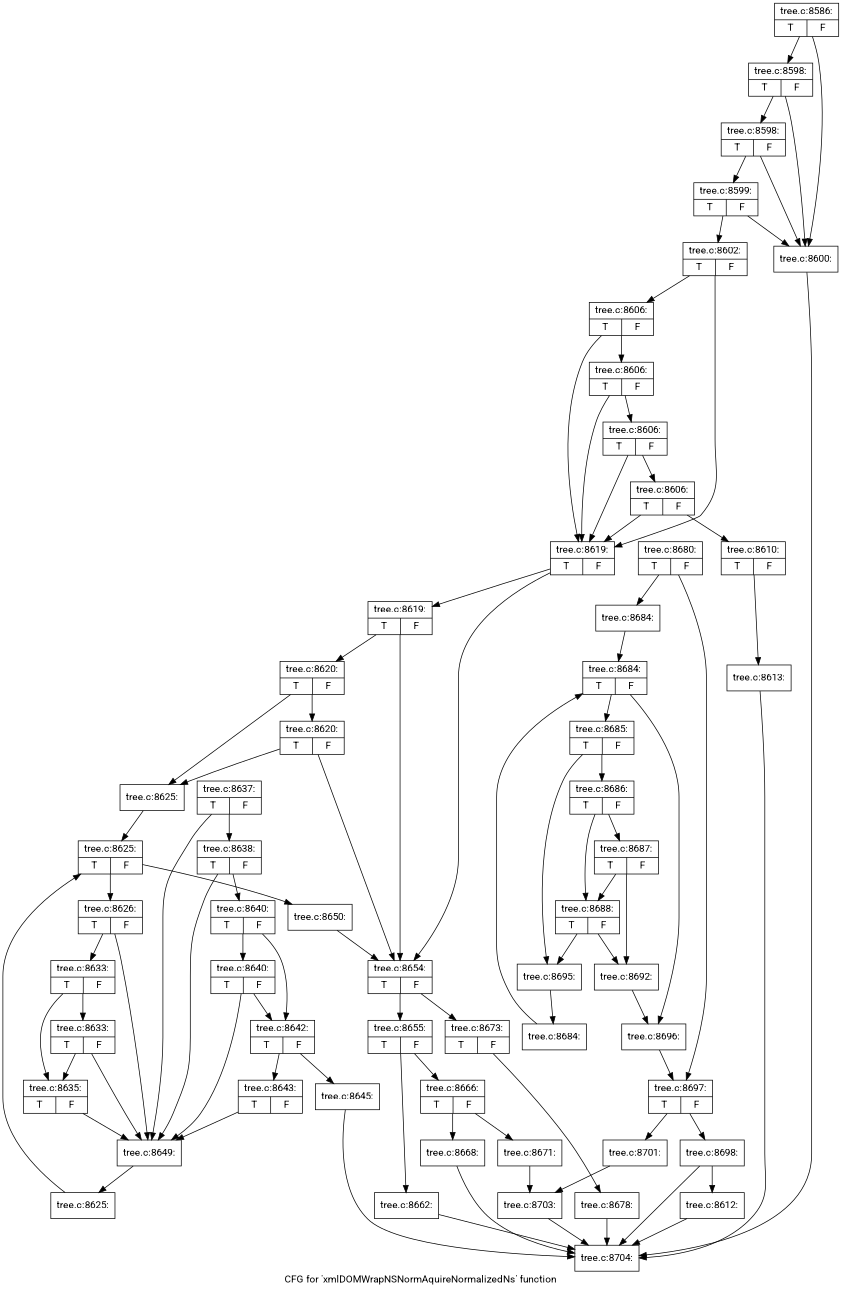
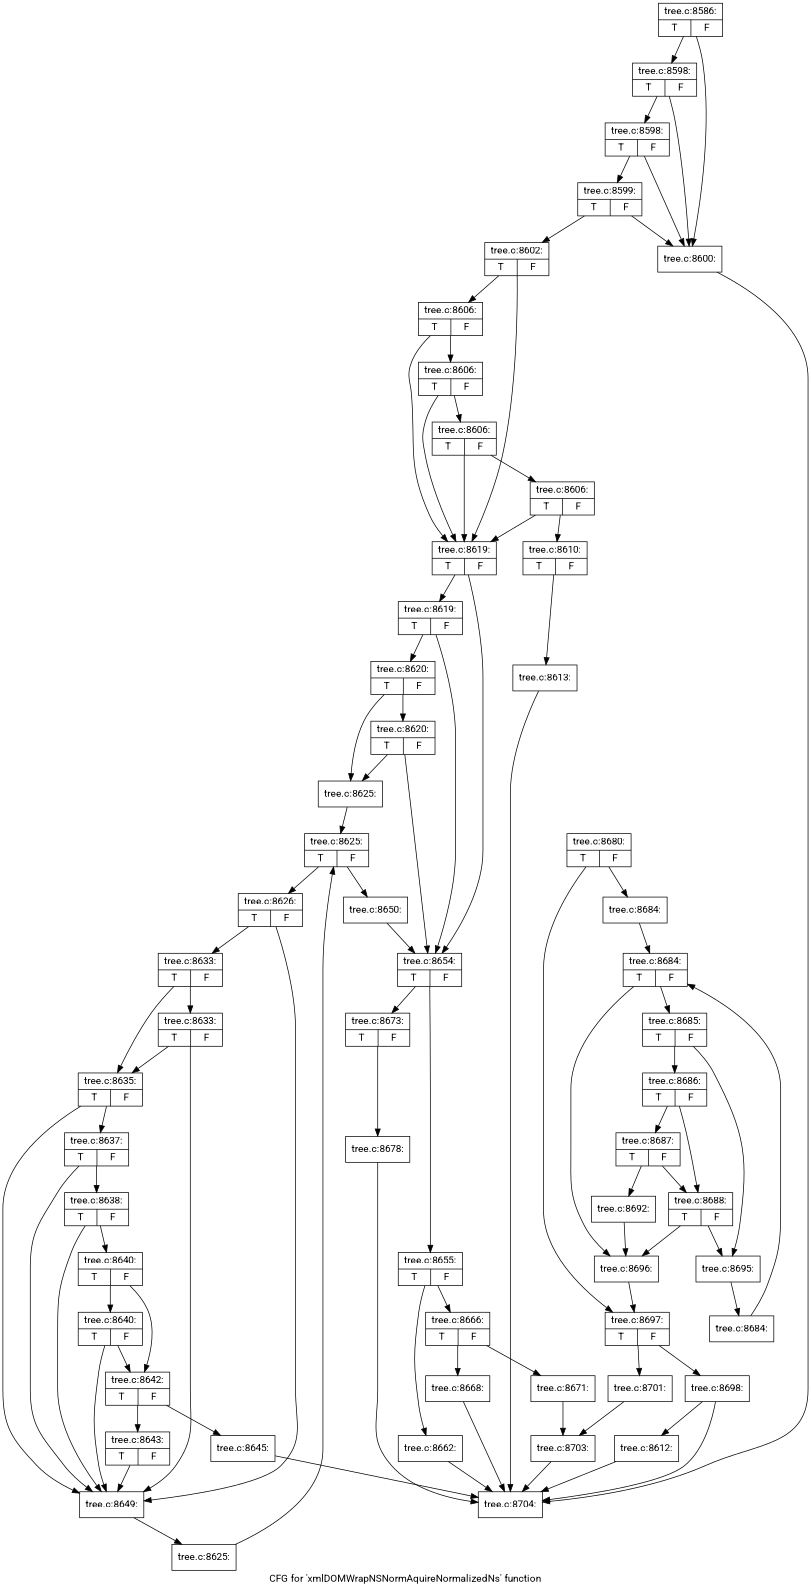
(606, 946) -> (664, 1239)
none -> (104, 1116)
